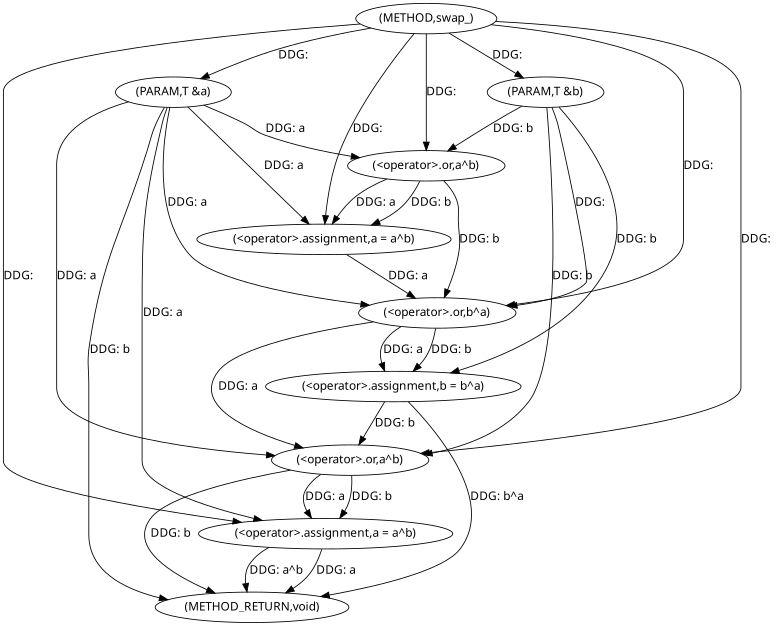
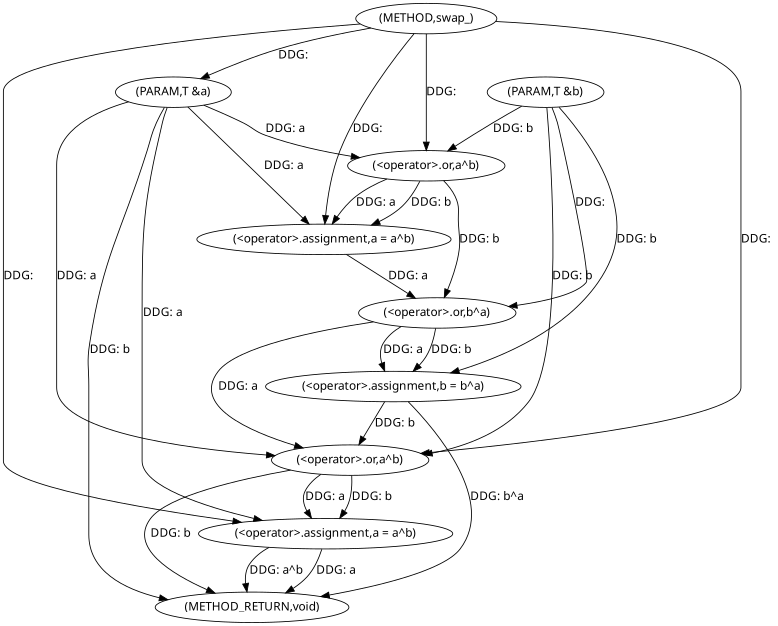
(483, 53) -> none
(683, 154) -> none
(200, 263) -> none
